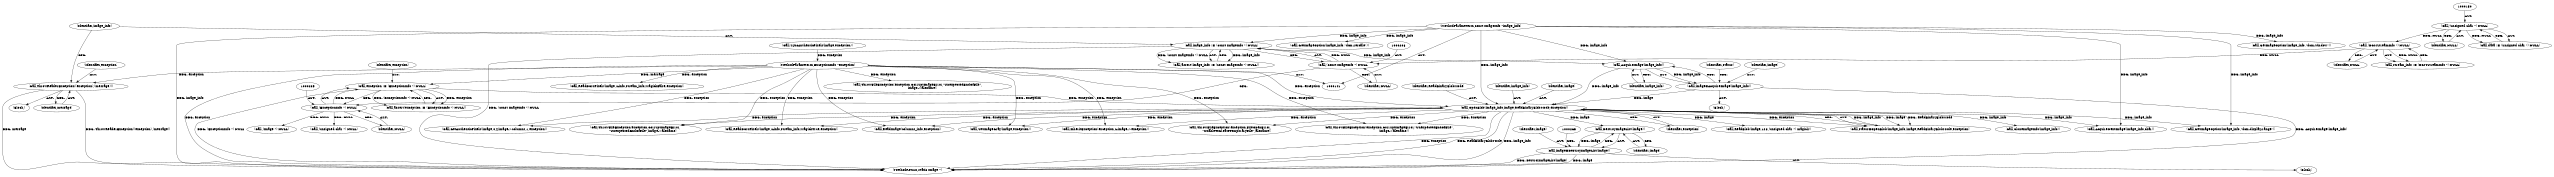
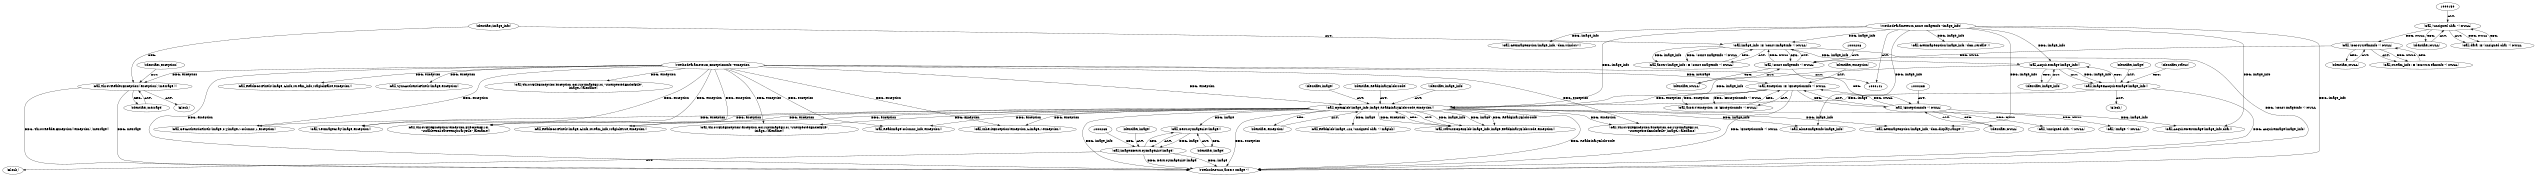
(818, 54) -> (546, 68)
none -> (1889, 93)
(917, 170) -> (1224, 170)
